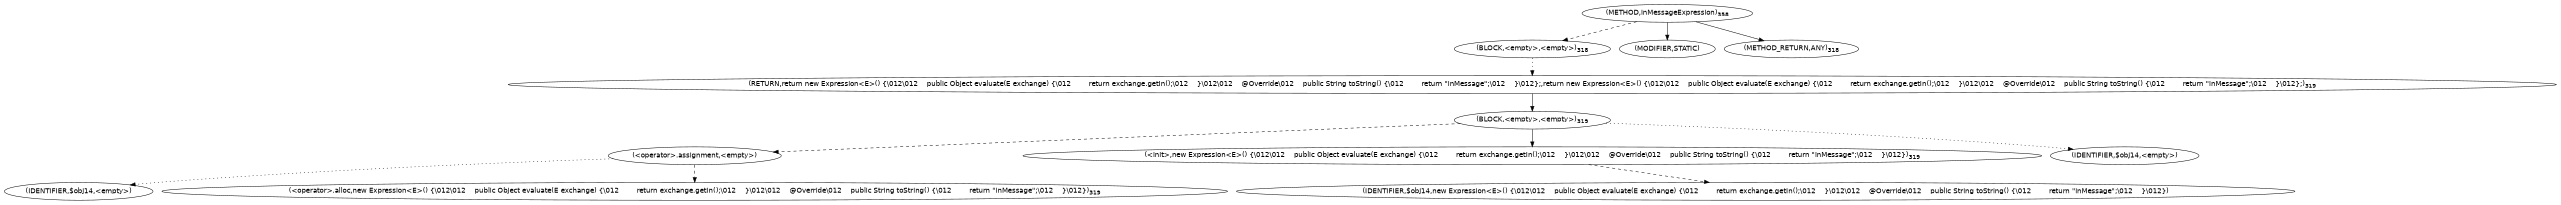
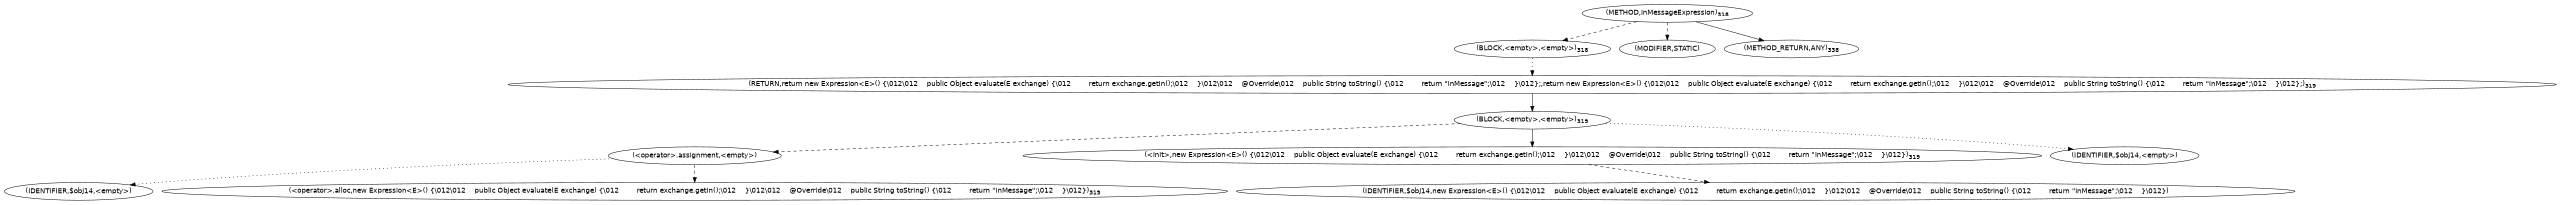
(1723, 13) -> (1723, 13)
(1667, 29) -> (1667, 29)
(1833, 48) -> (1833, 48)
